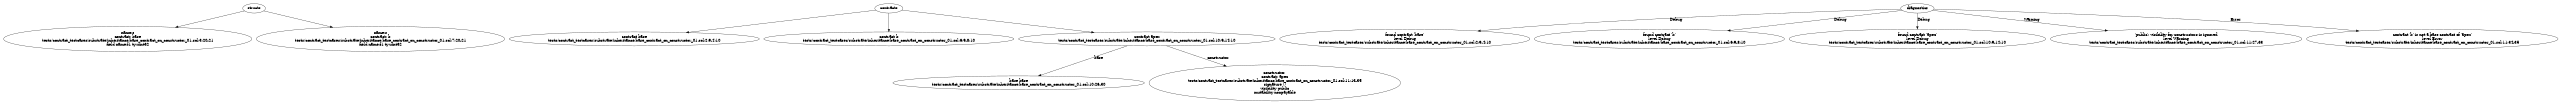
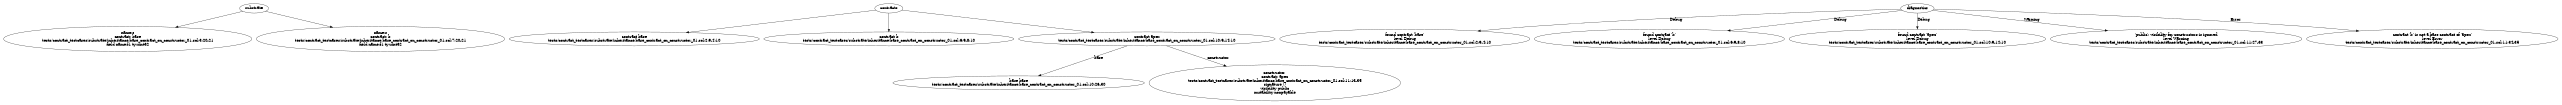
(254, 8) -> (254, 8)
